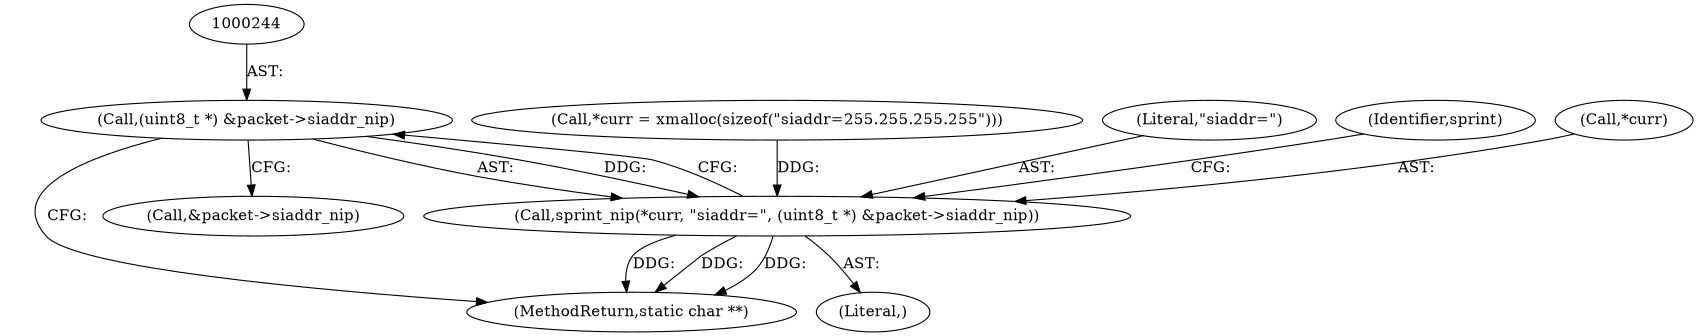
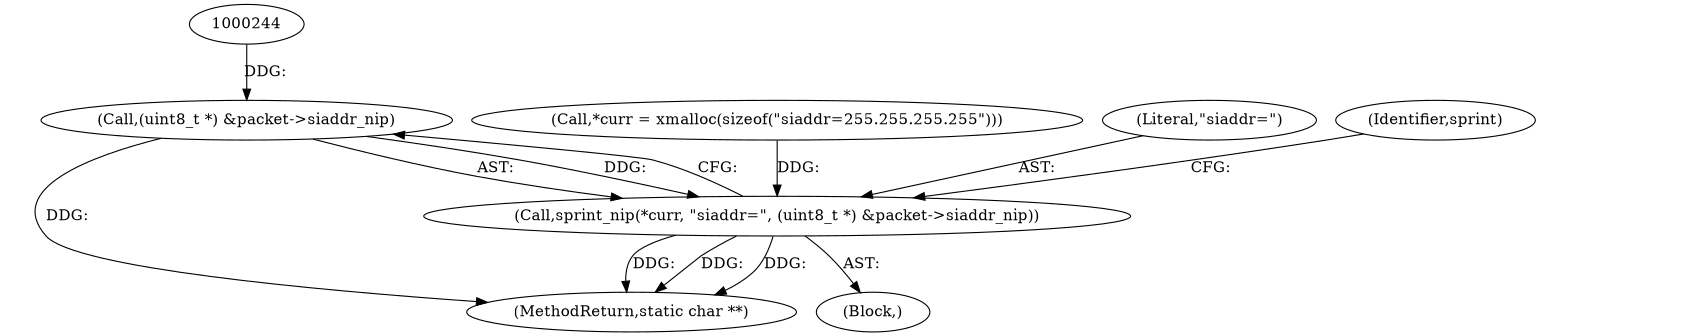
(268, 72) -> (268, 72)
(1624, 120) -> none
(70, 216) -> (70, 216)
(253, 216) -> none
(873, 312) -> (873, 312)
